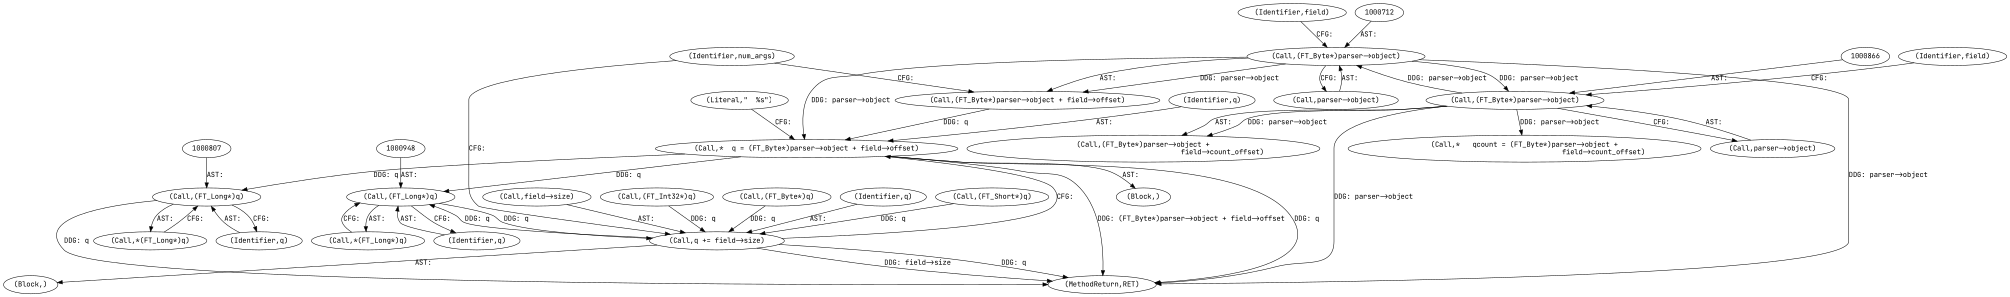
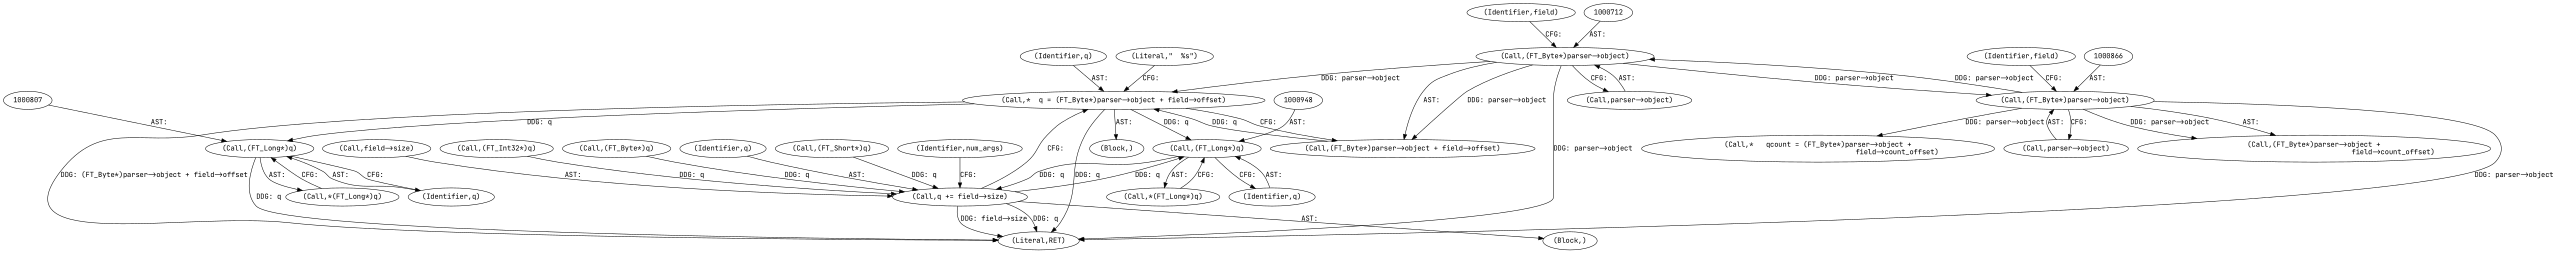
(872, 77) -> (1259, 126)
(1102, 285) -> (1039, 241)
